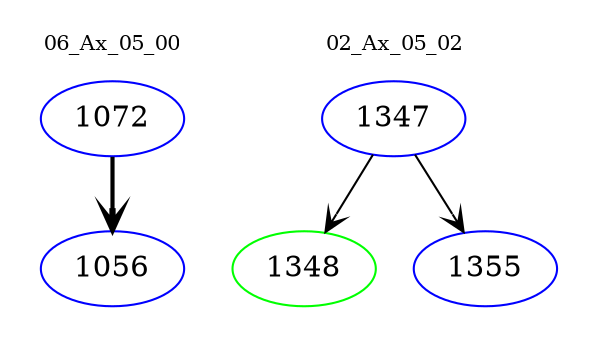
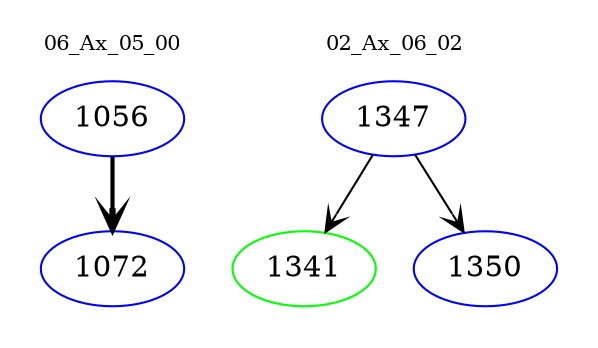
(395, 45) -> (395, 45)
(113, 184) -> (113, 184)
(304, 269) -> (304, 269)
(485, 269) -> (485, 269)
